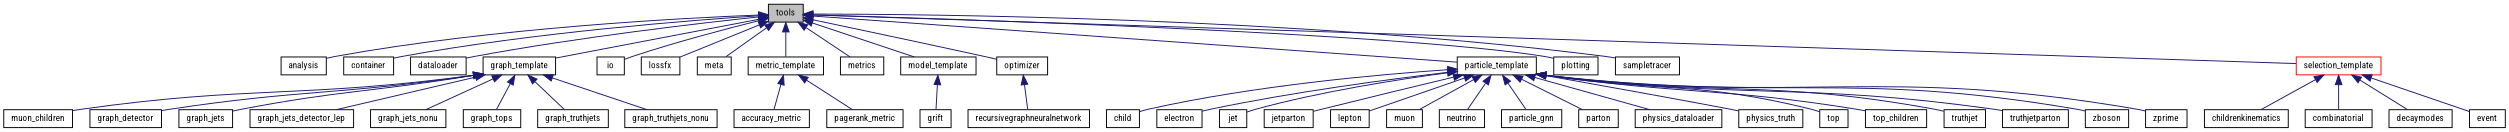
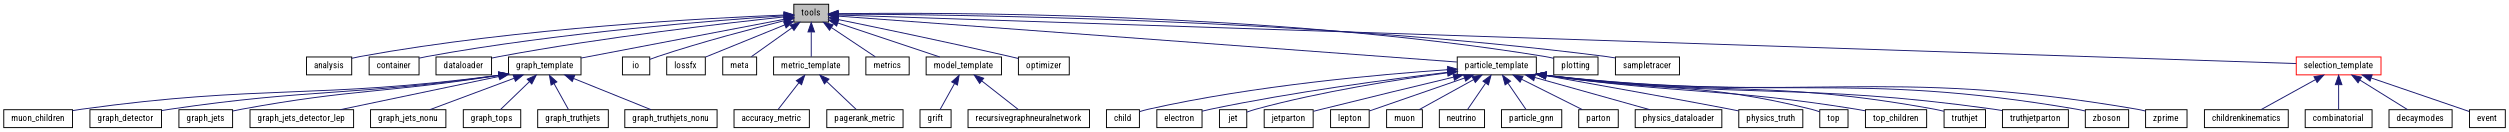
(1026, 97) -> (1000, 95)
